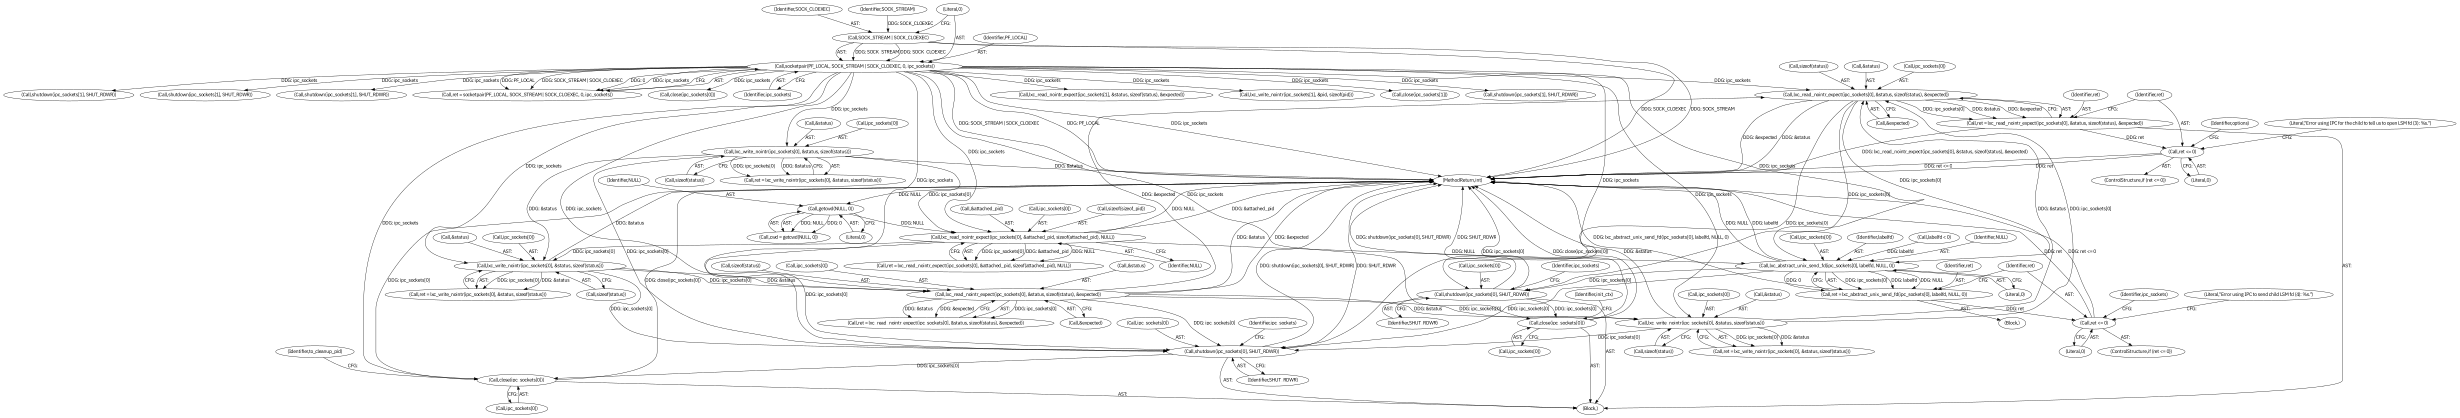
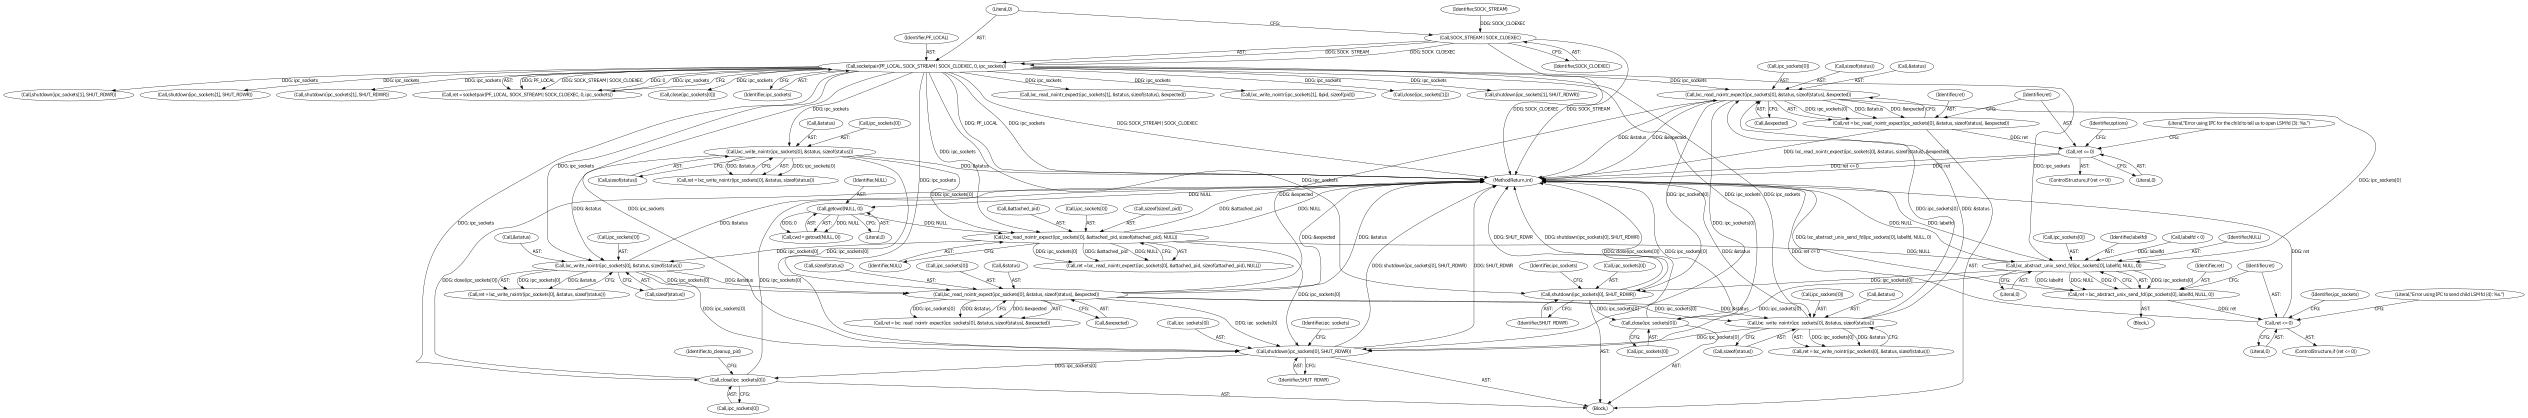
none -> (1537, 50)
(1594, 295) -> none
